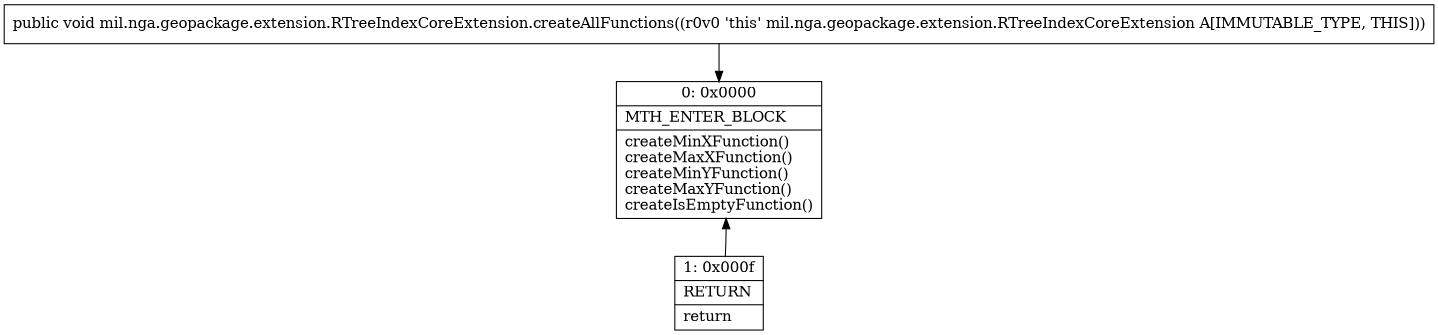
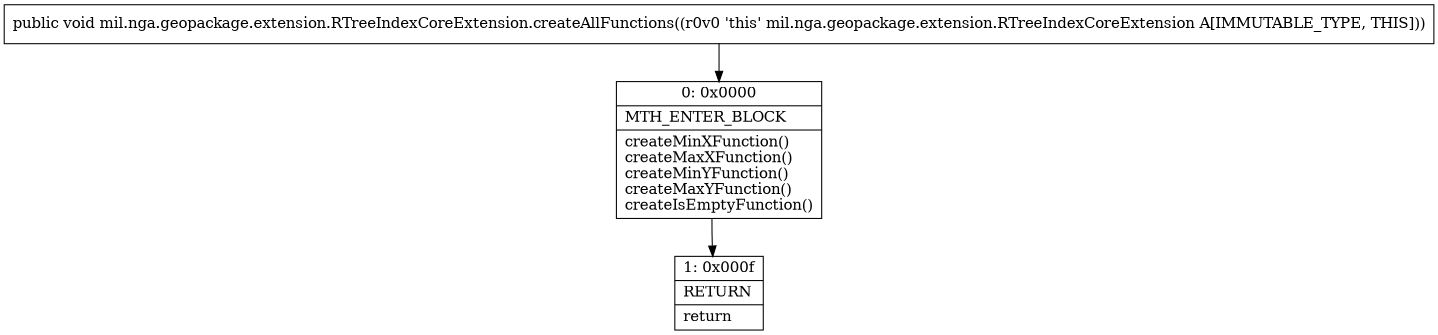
(726, 243) -> (712, 232)
